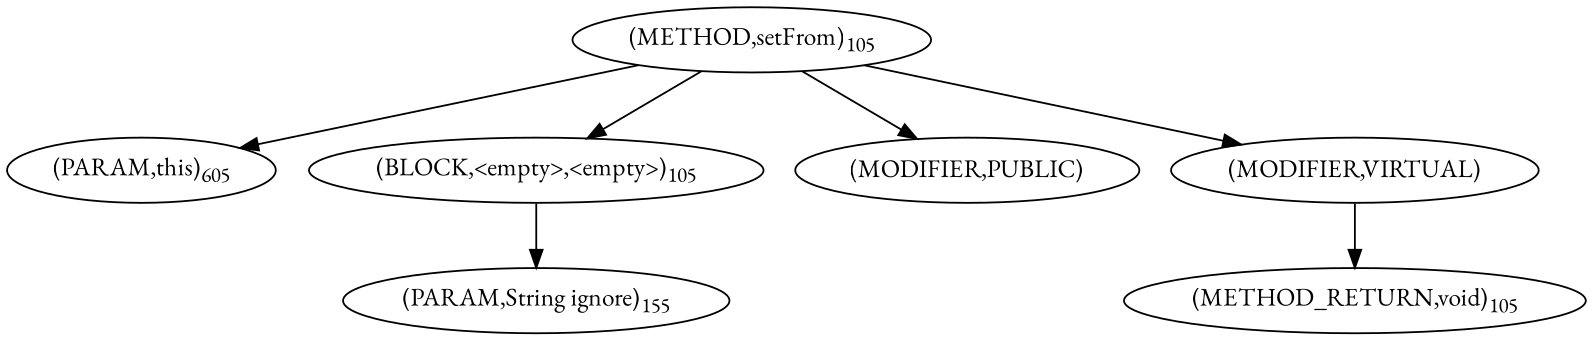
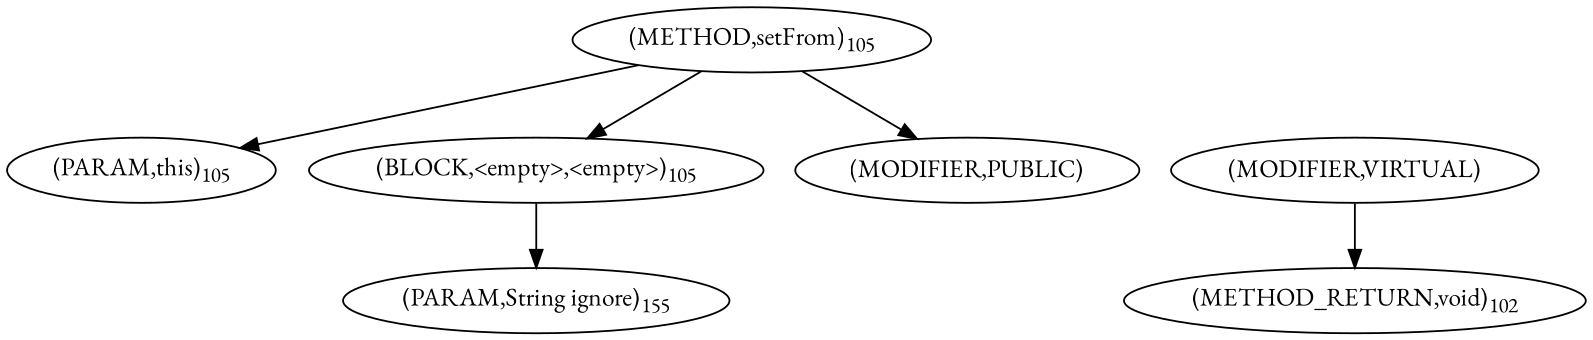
(1044, 103) -> none
(216, 168) -> (216, 168)
(1503, 298) -> (1503, 298)
